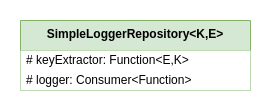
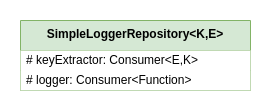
(116, 61) -> (118, 61)
